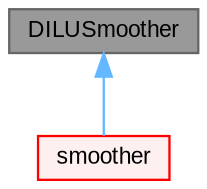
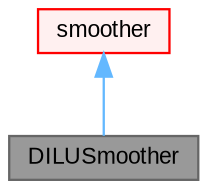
(104, 106) -> (104, 106)
